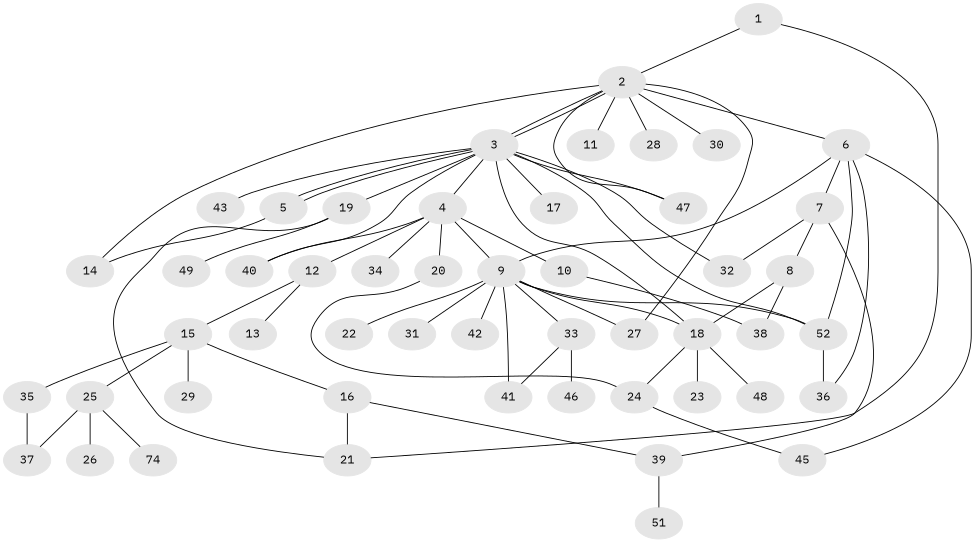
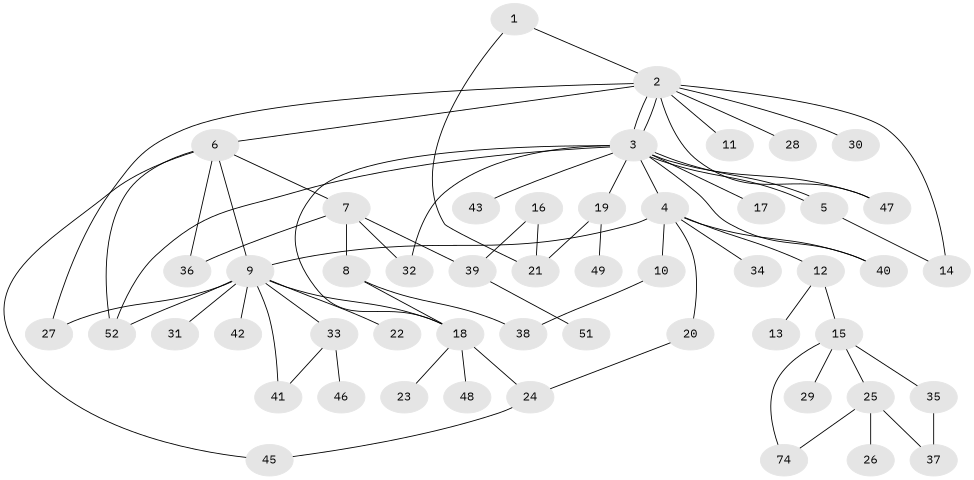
(823, 366) -> (265, 237)
(267, 368) -> (775, 384)
